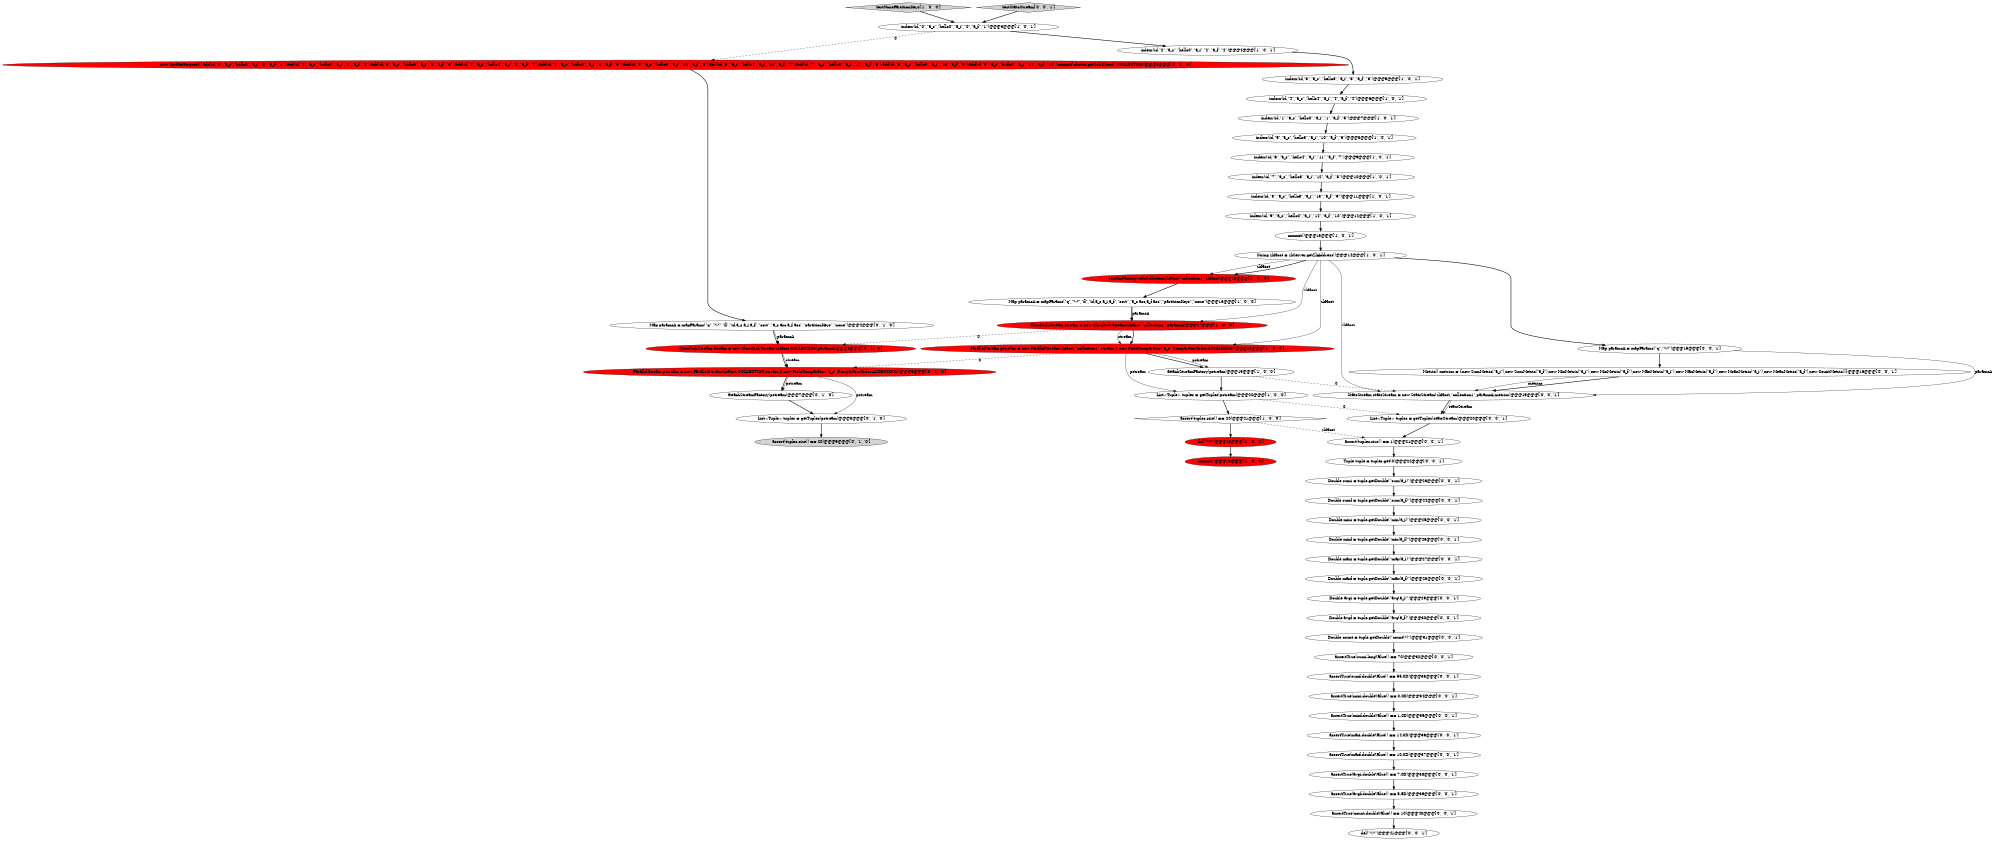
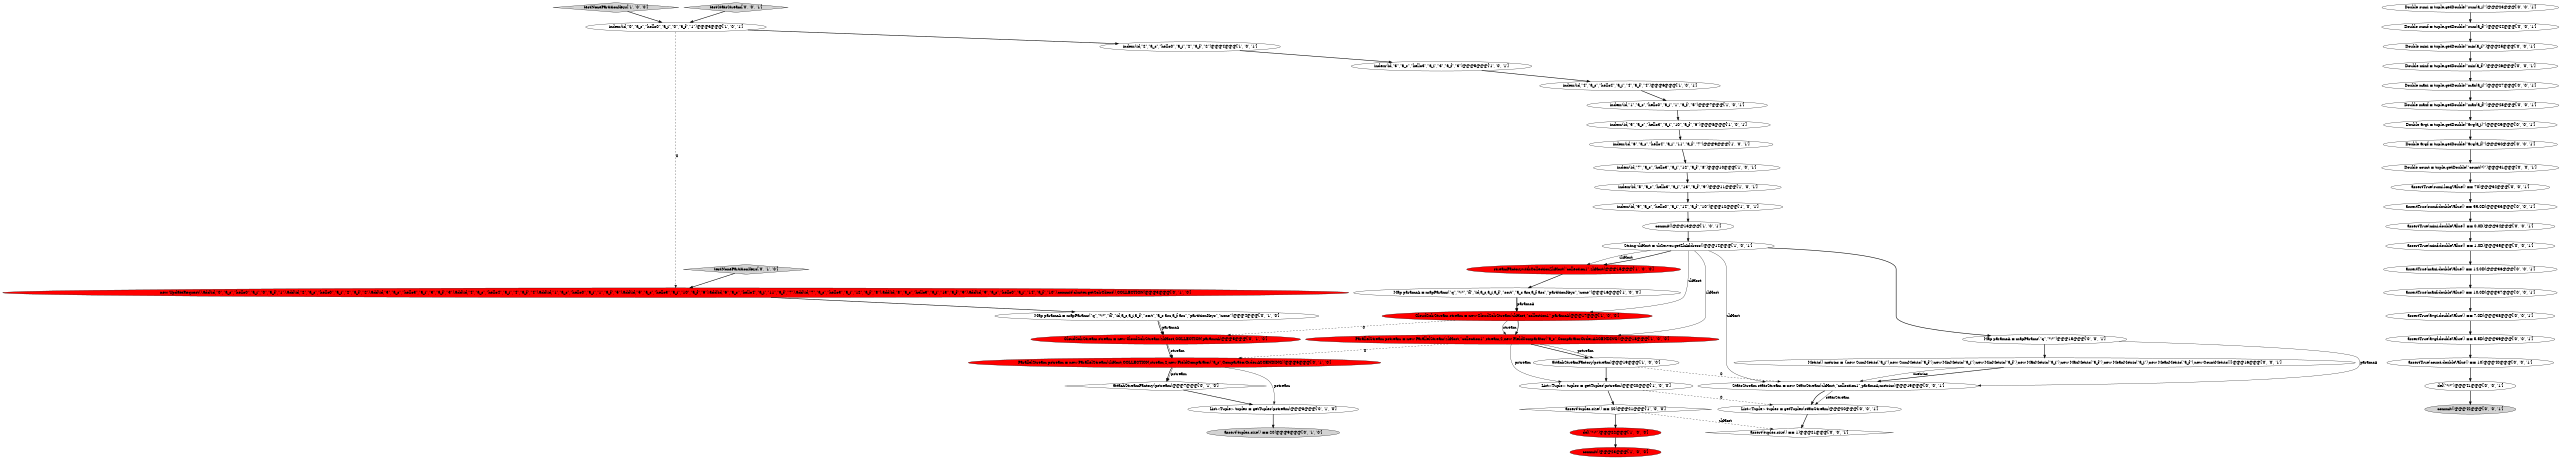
none -> (746, 269)
(781, 395) -> (1166, 386)
none -> (2470, 409)
(1394, 442) -> (1799, 433)
(1394, 462) -> none
